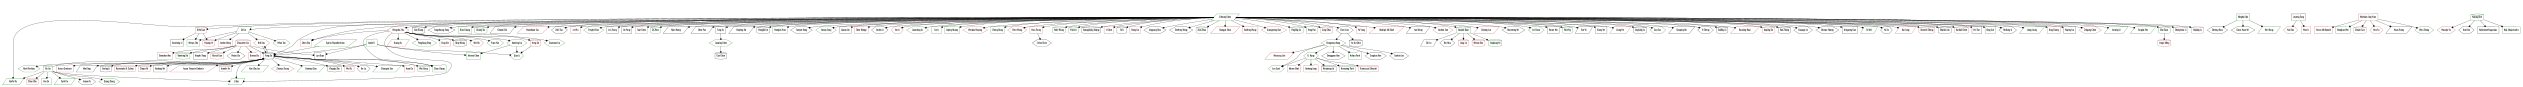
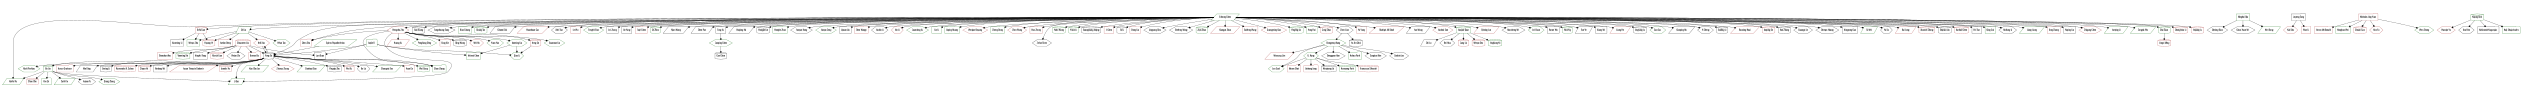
(2399, 30) -> none
(1039, 36) -> (1125, 19)
(157, 62) -> (154, 62)
